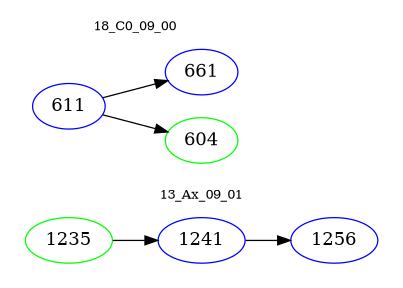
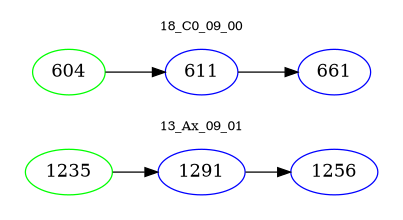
(129, 122) -> (129, 72)
(202, 240) -> (202, 172)
